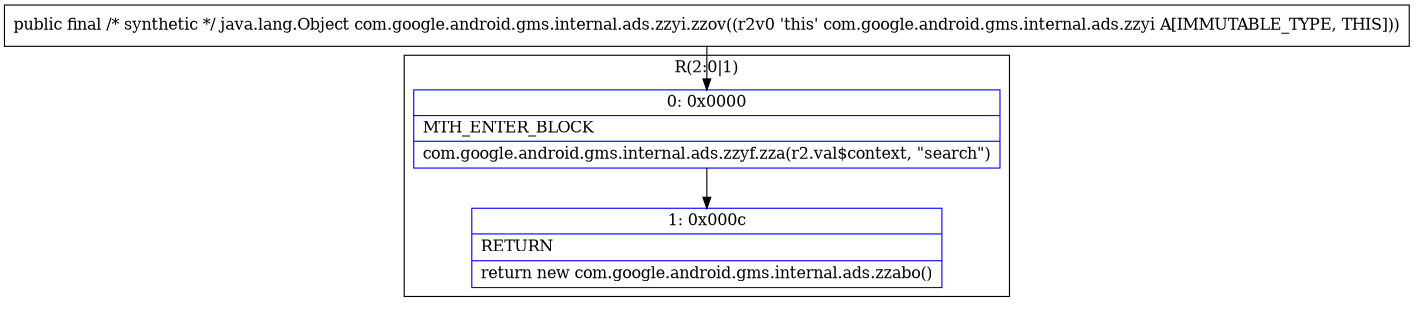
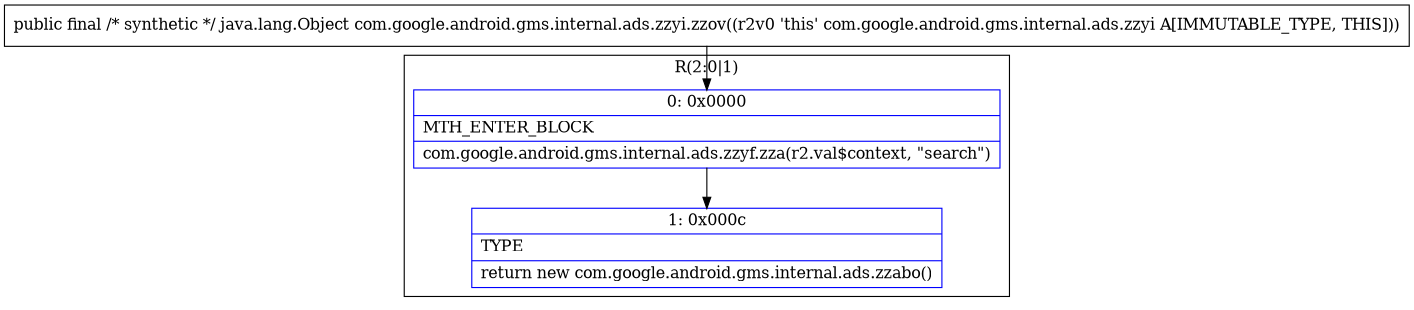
(517, 247) -> (502, 247)
